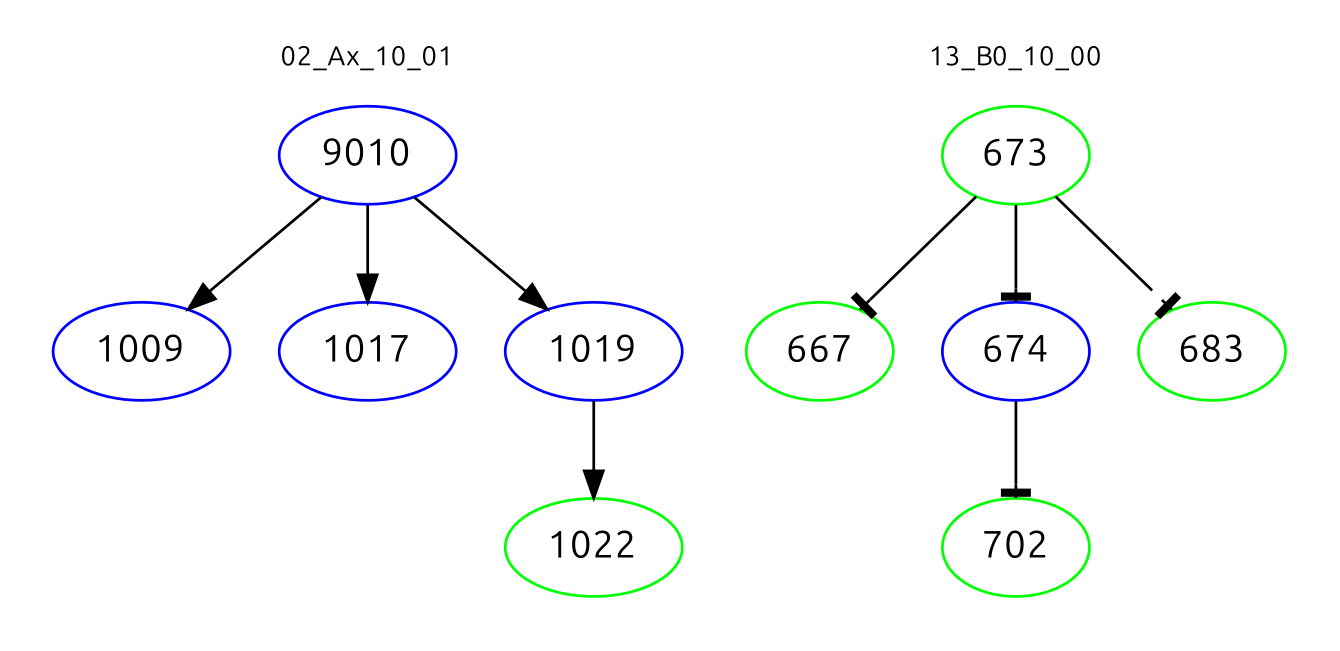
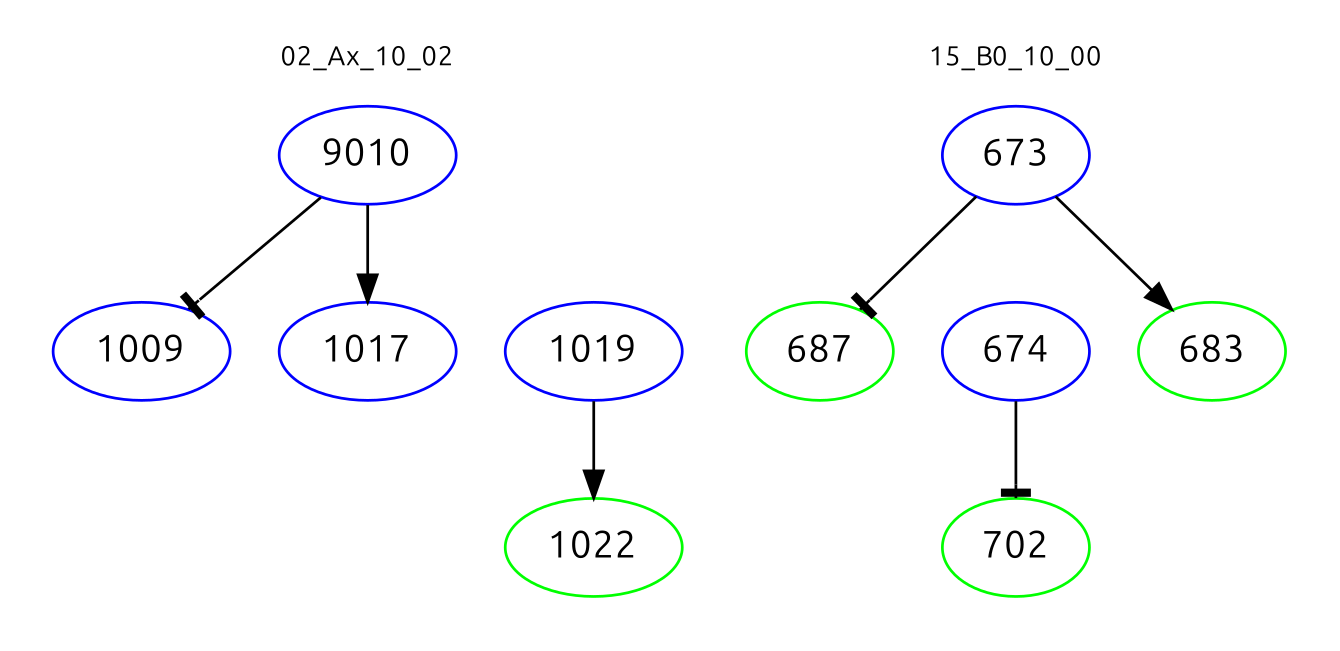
(368, 59) -> (368, 59)
(1016, 59) -> (1016, 59)
(1016, 155) -> (1016, 155)
(470, 244) -> none
(1104, 244) -> (1104, 244)
(1016, 247) -> none
(260, 249) -> (260, 249)
(820, 351) -> (820, 351)
